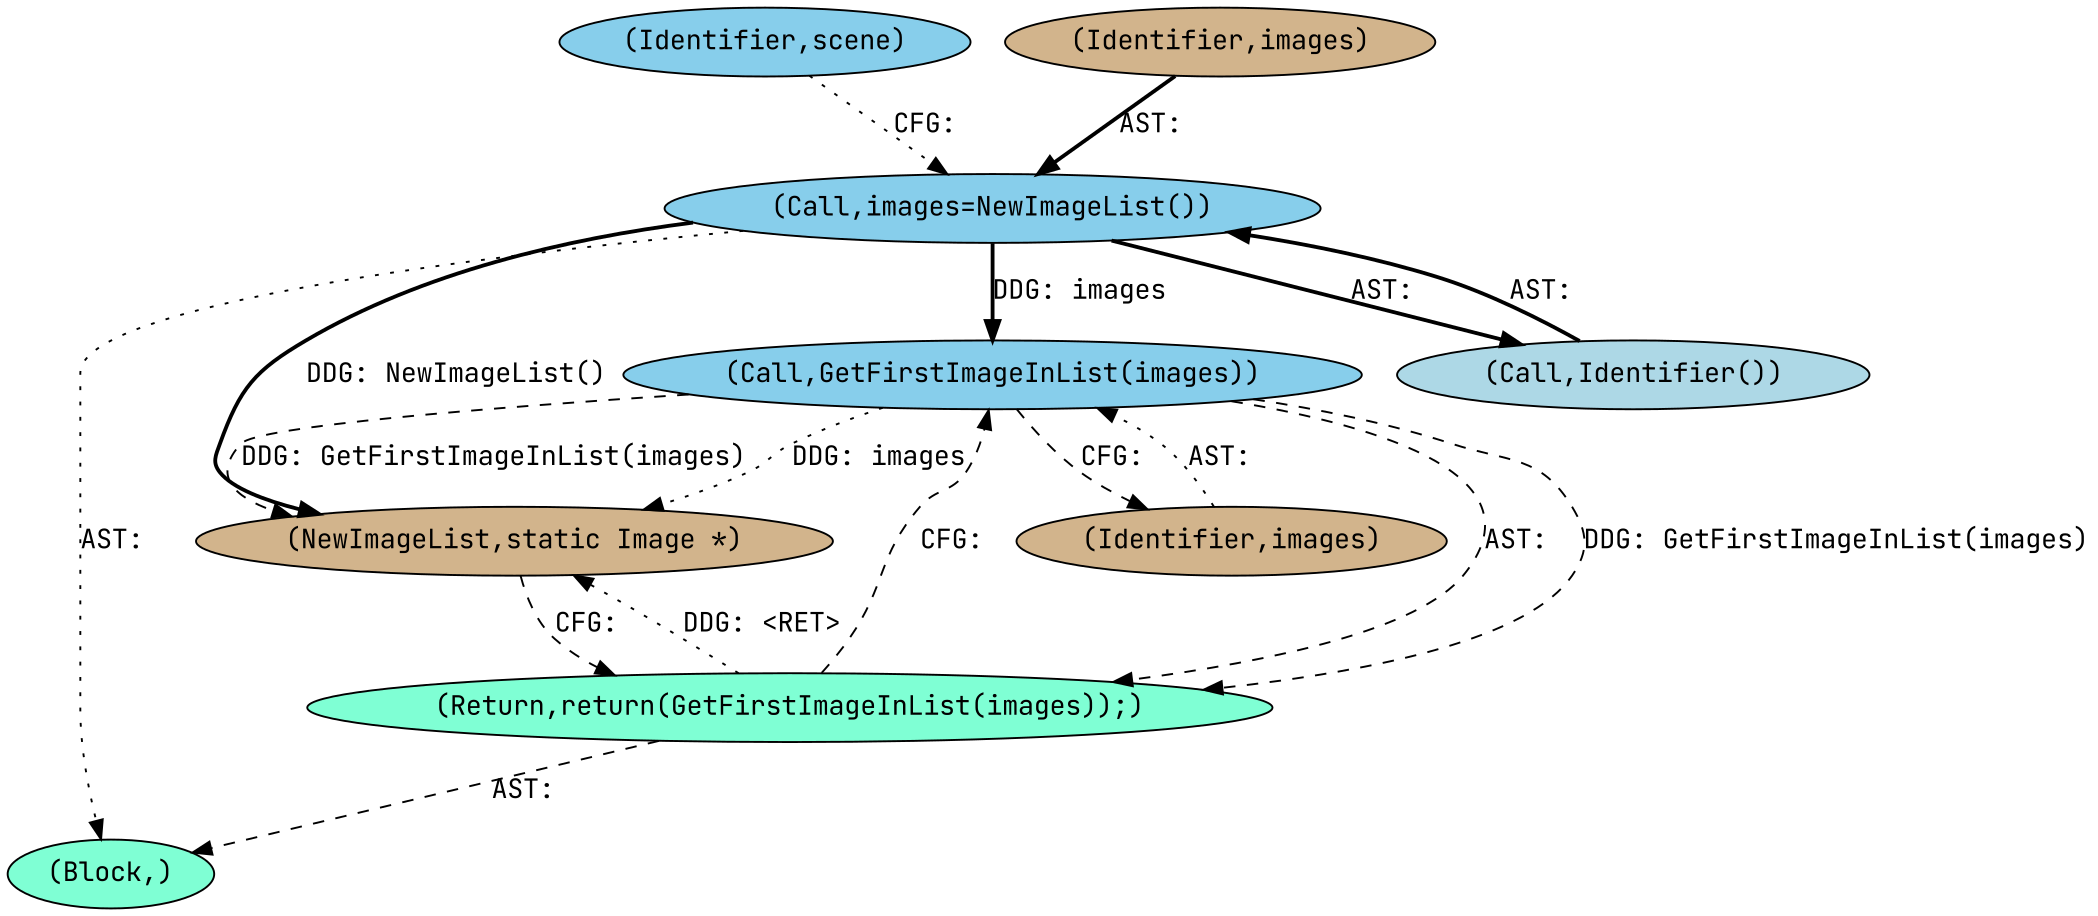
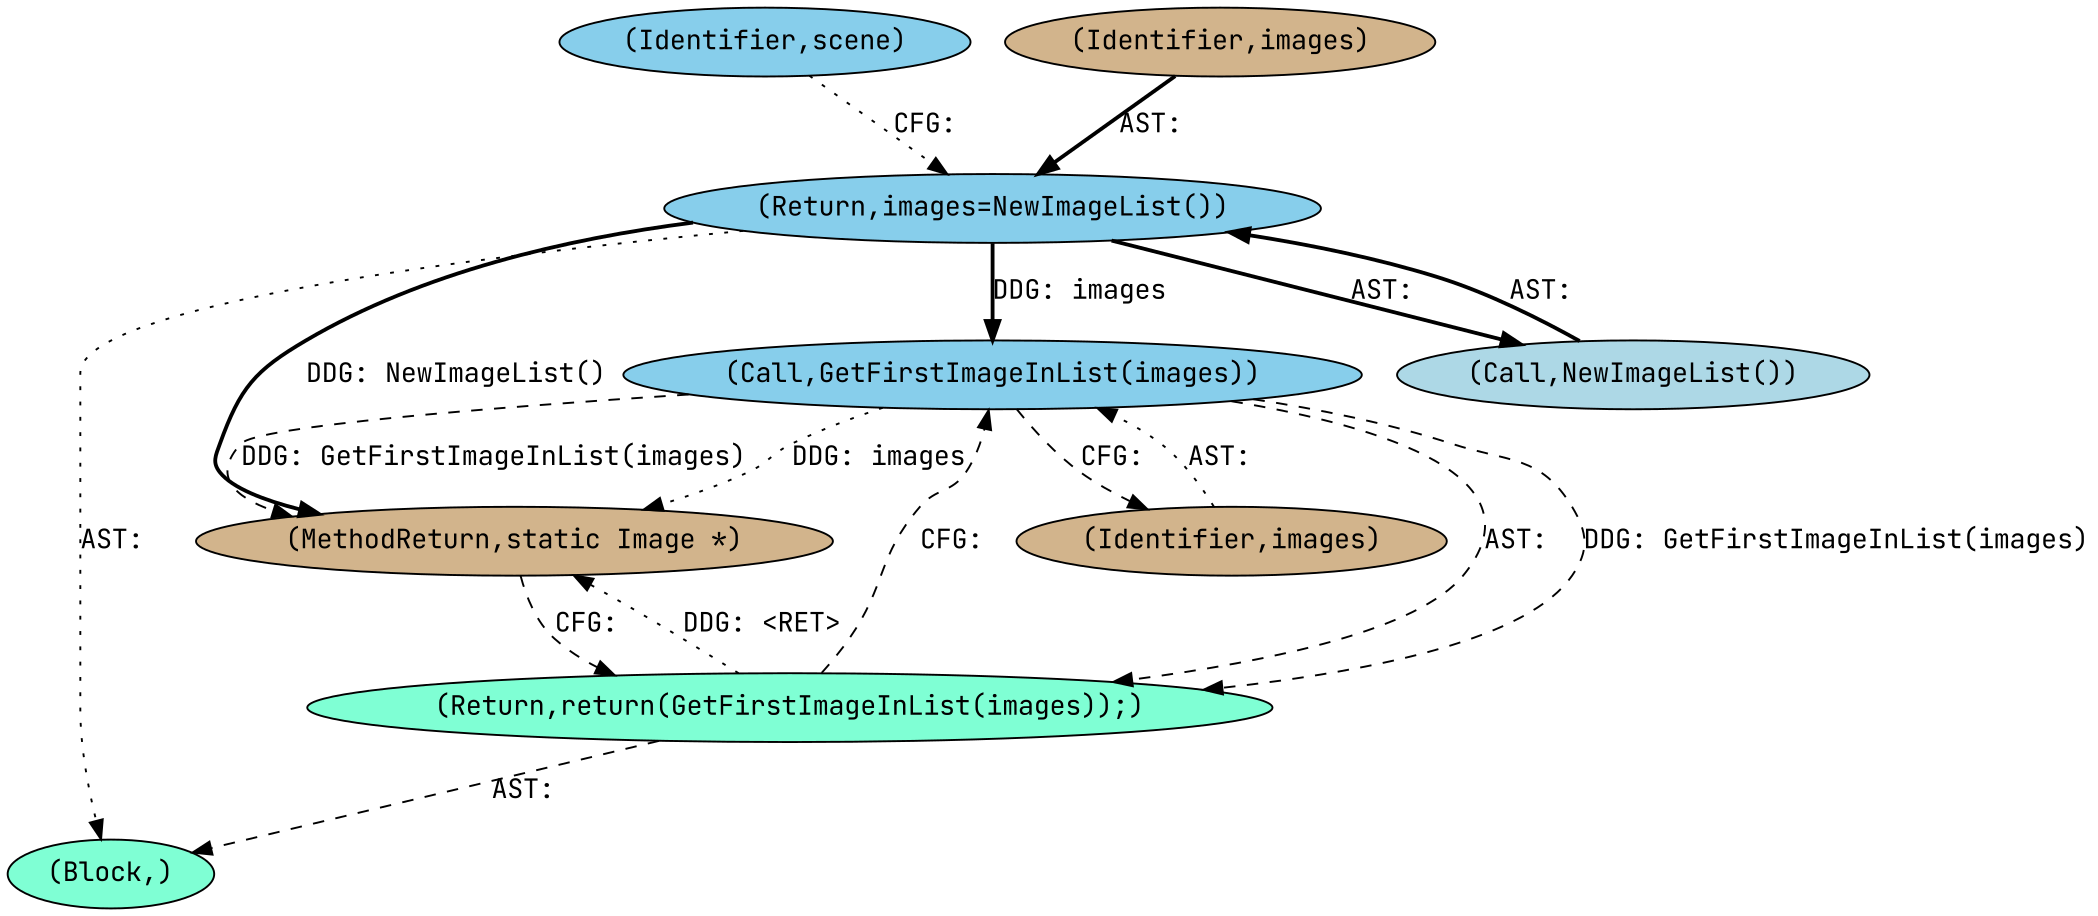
(993, 208) -> (993, 208)
(1633, 375) -> (1633, 375)
(514, 541) -> (514, 541)
